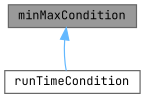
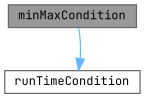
(64, 55) -> (80, 43)
